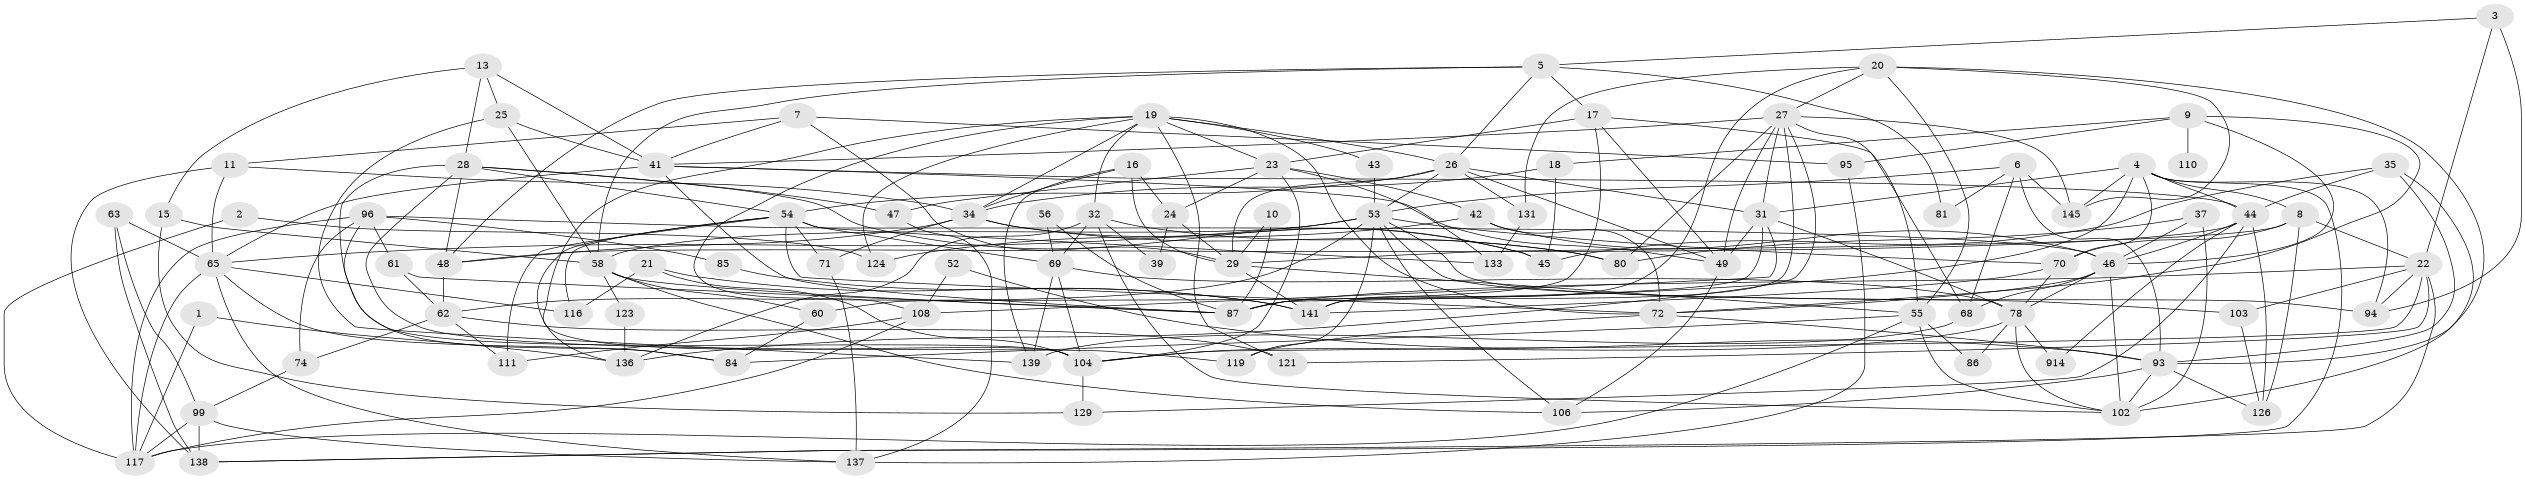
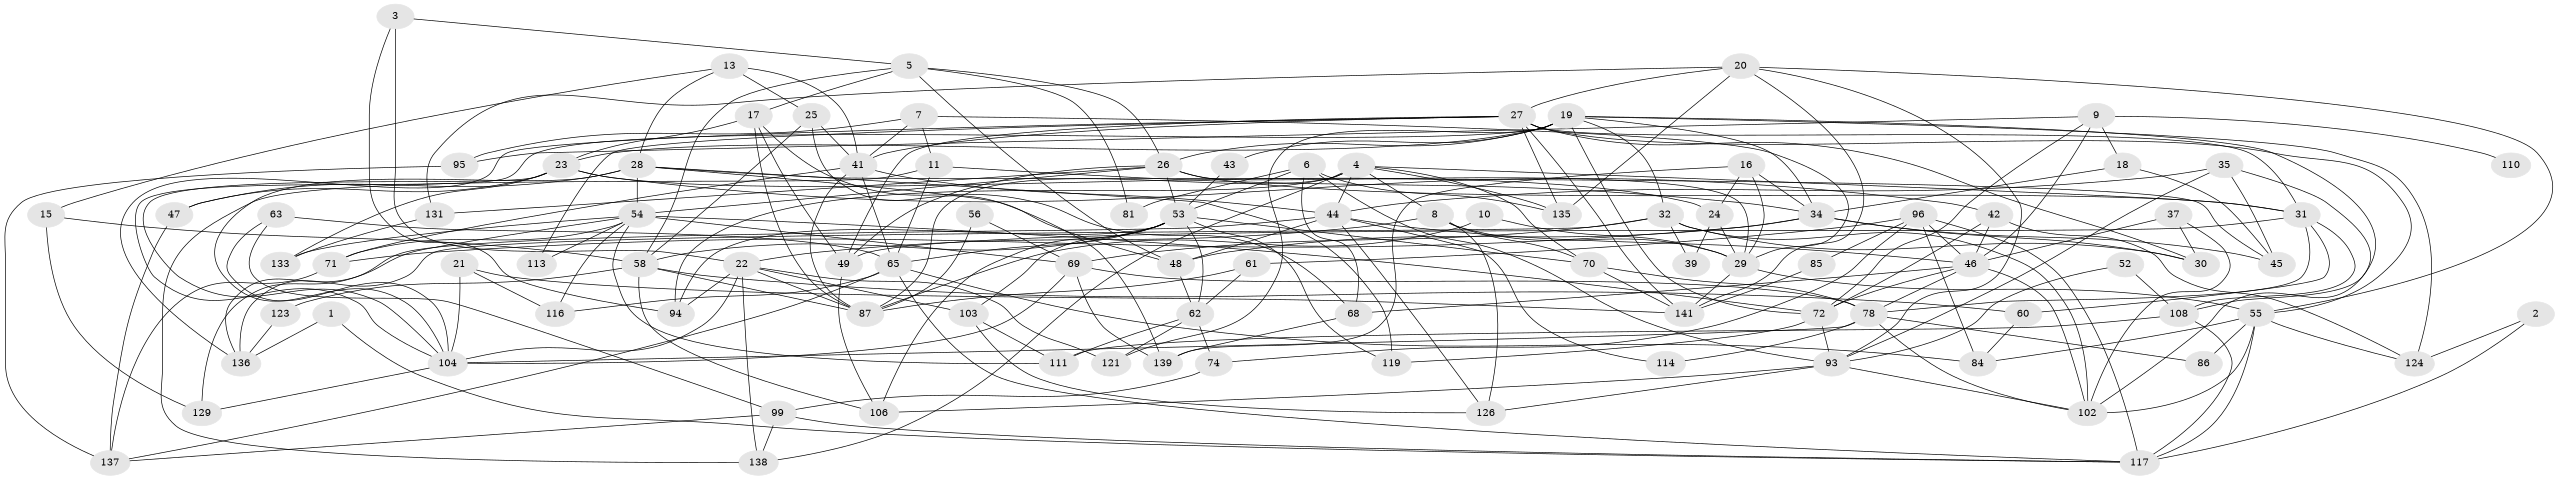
(1168, 184) -> (555, 212)
(2071, 215) -> (1562, 215)
none -> (537, 265)
(1620, 265) -> (2201, 265)
none -> (1014, 339)
none -> (2333, 342)
(143, 343) -> (322, 294)
(2056, 364) -> (1666, 364)
